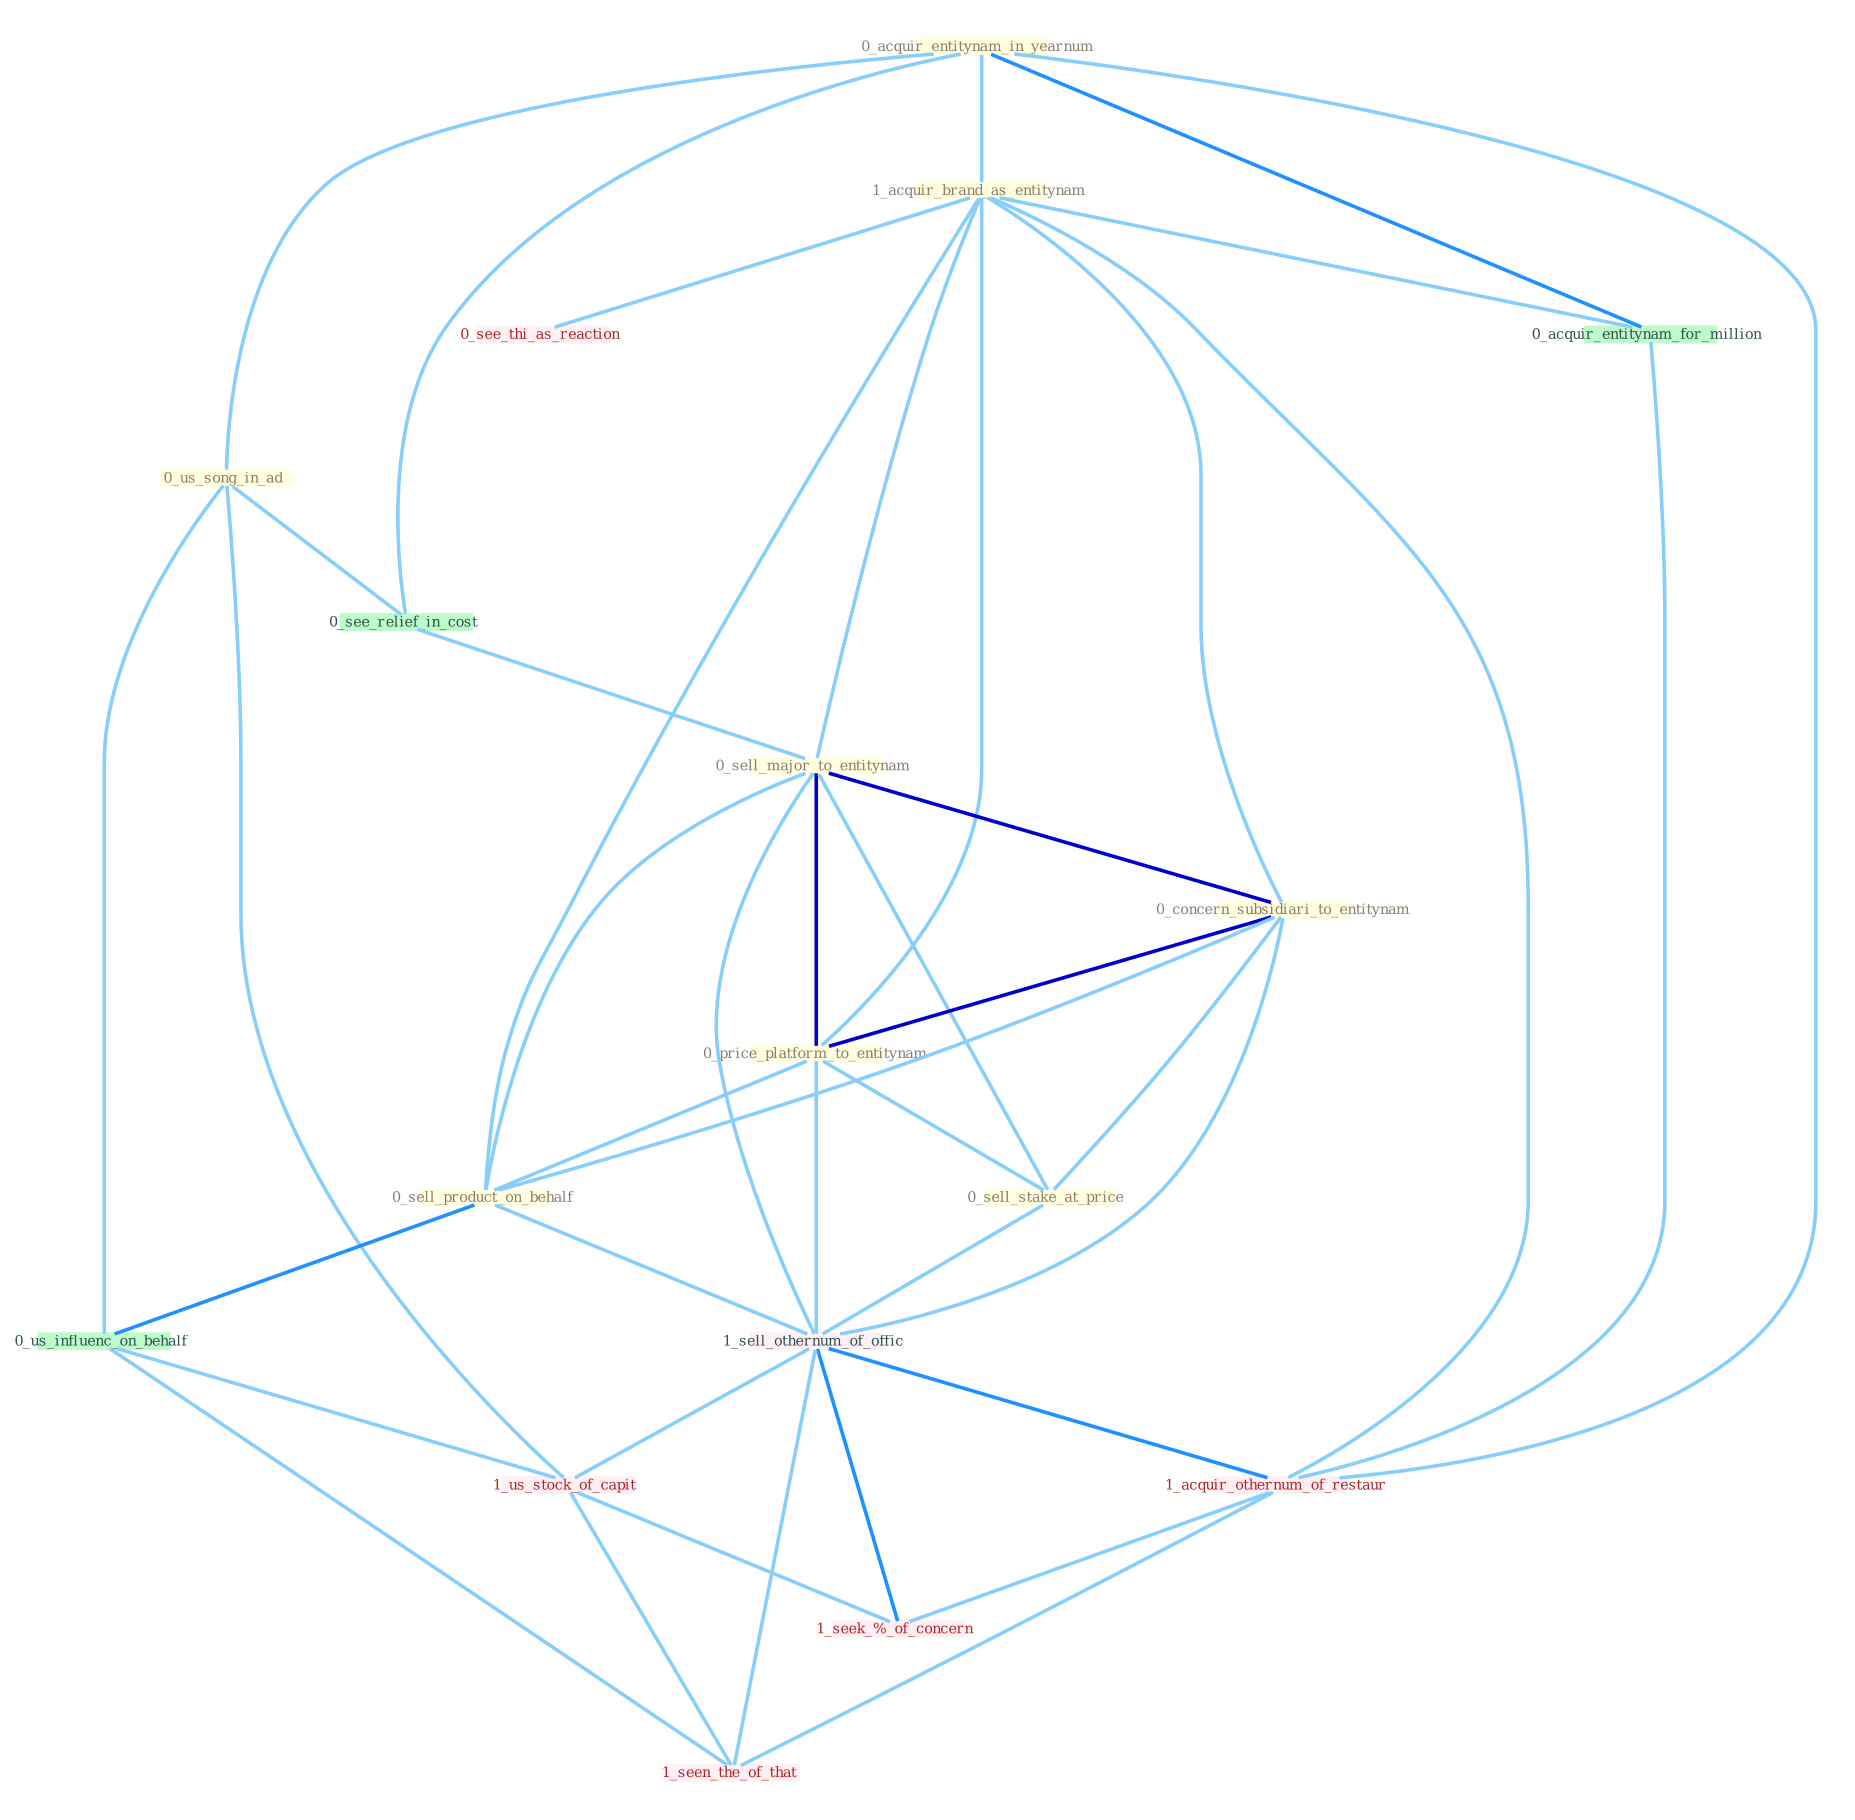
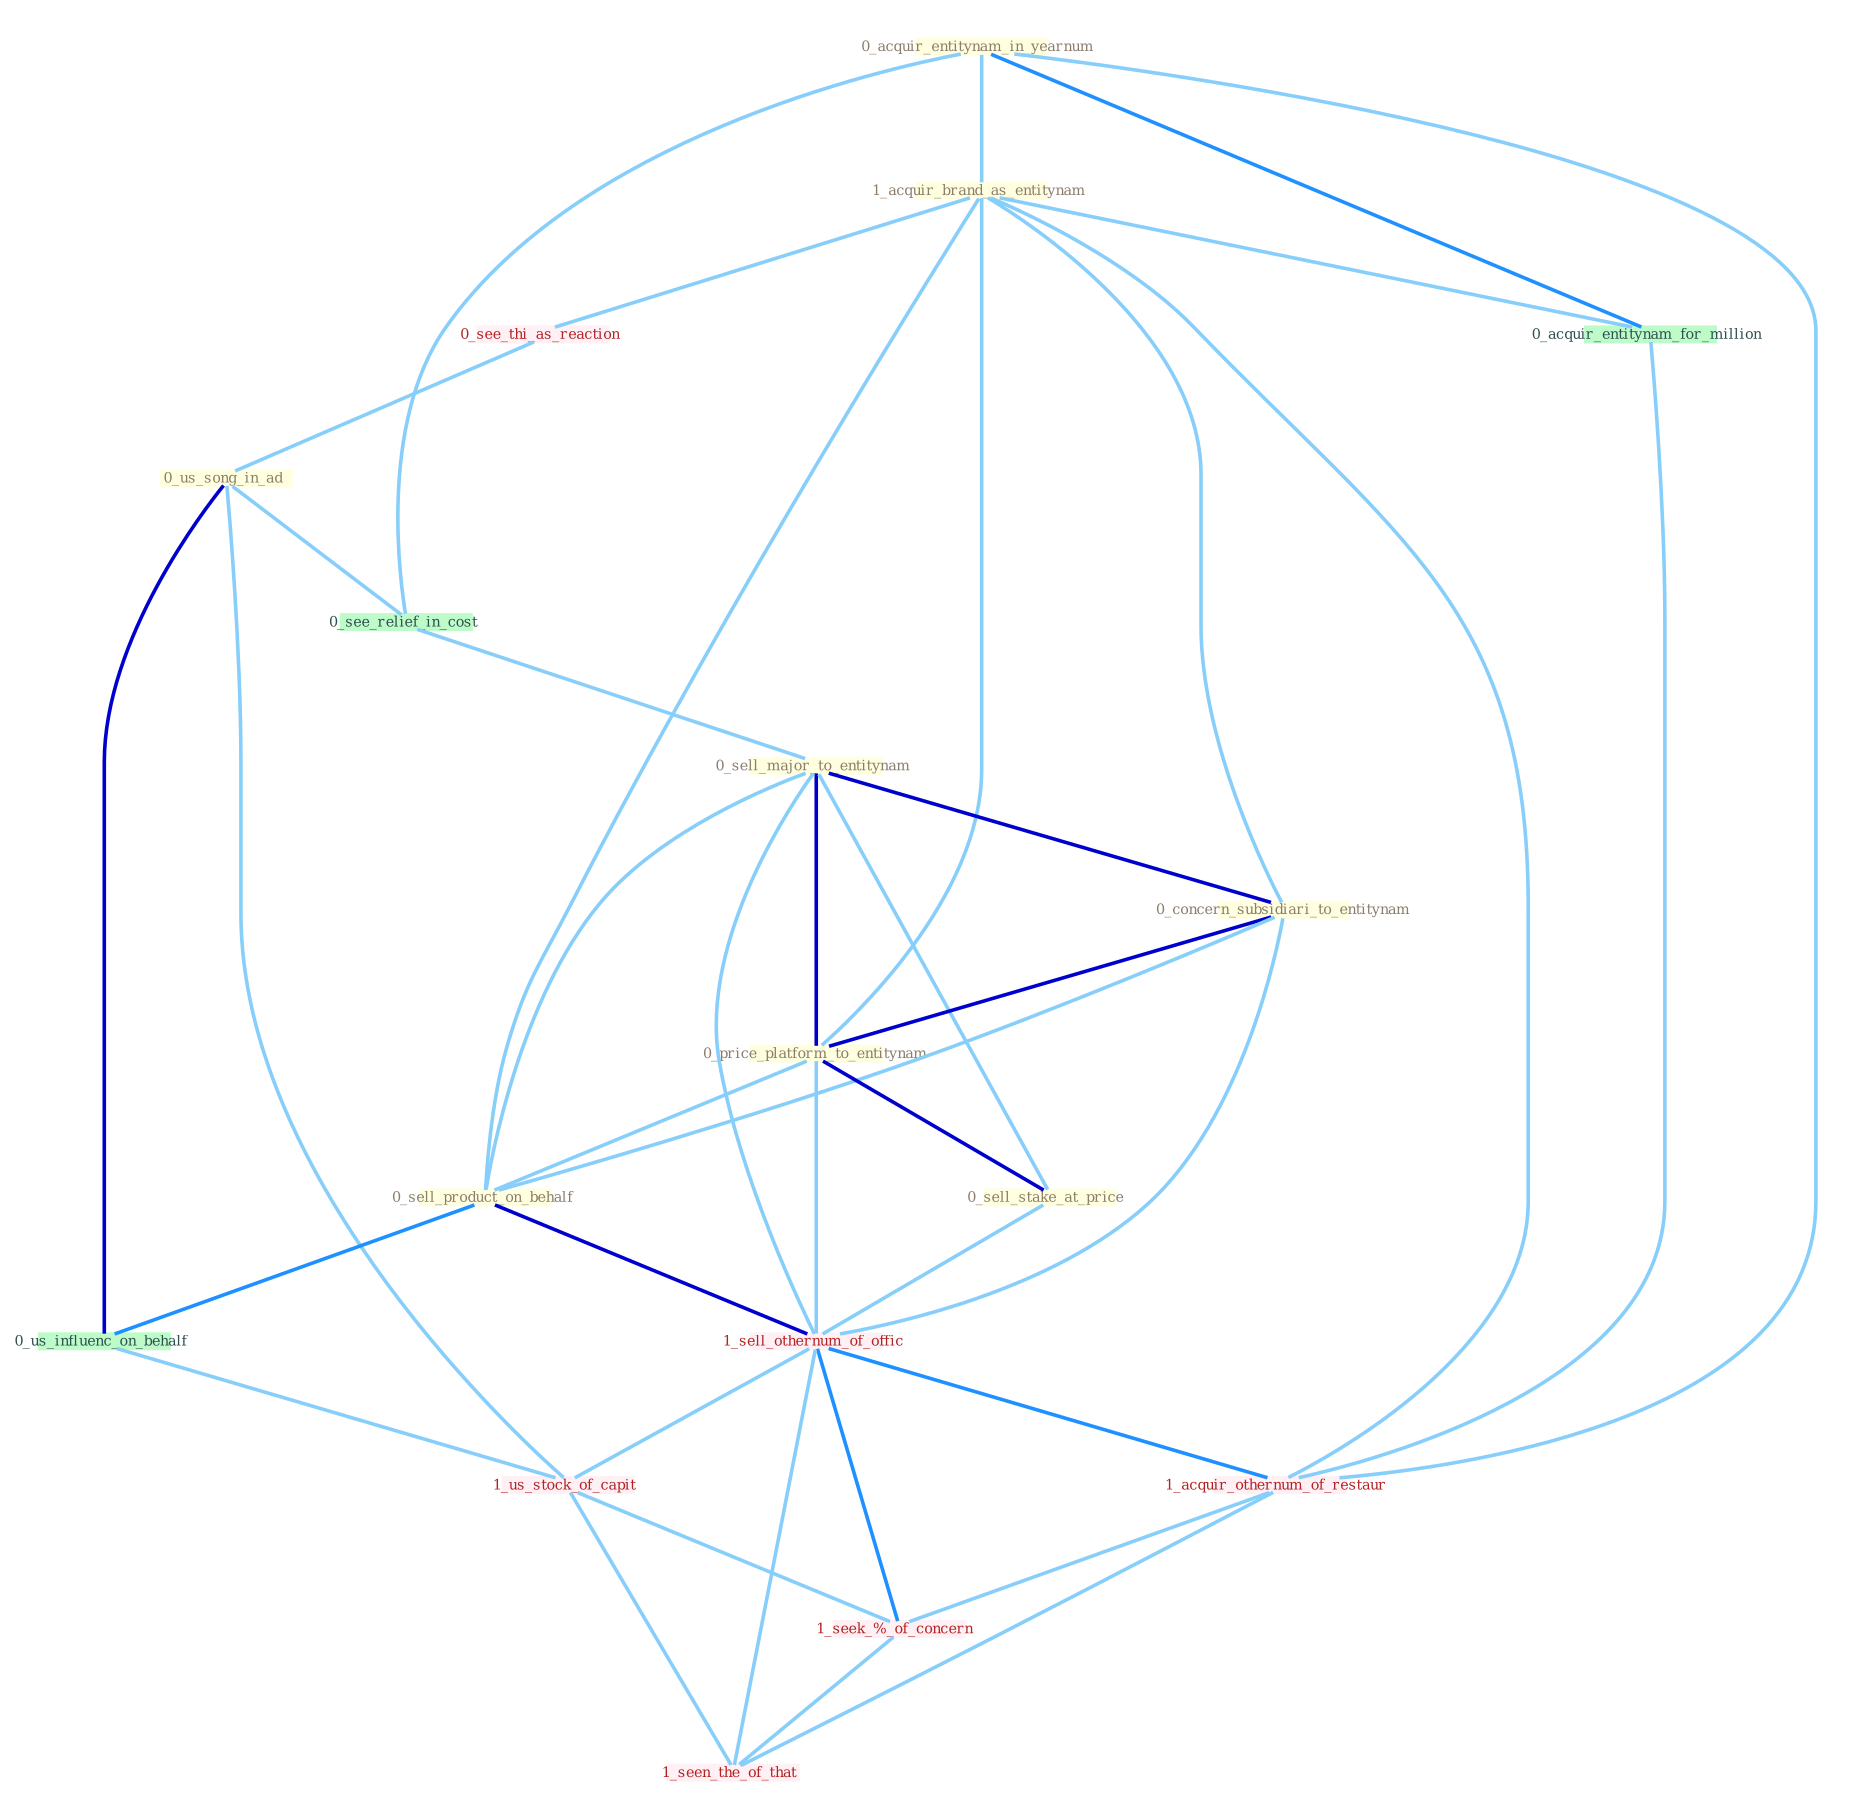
(471, 123) -> (384, 406)
(888, 475) -> none
(104, 895) -> (104, 895)
(1172, 1057) -> none
(933, 1126) -> (933, 1126)
(651, 1269) -> (651, 1269)
(816, 1341) -> (816, 1341)
(418, 1557) -> (816, 1701)
